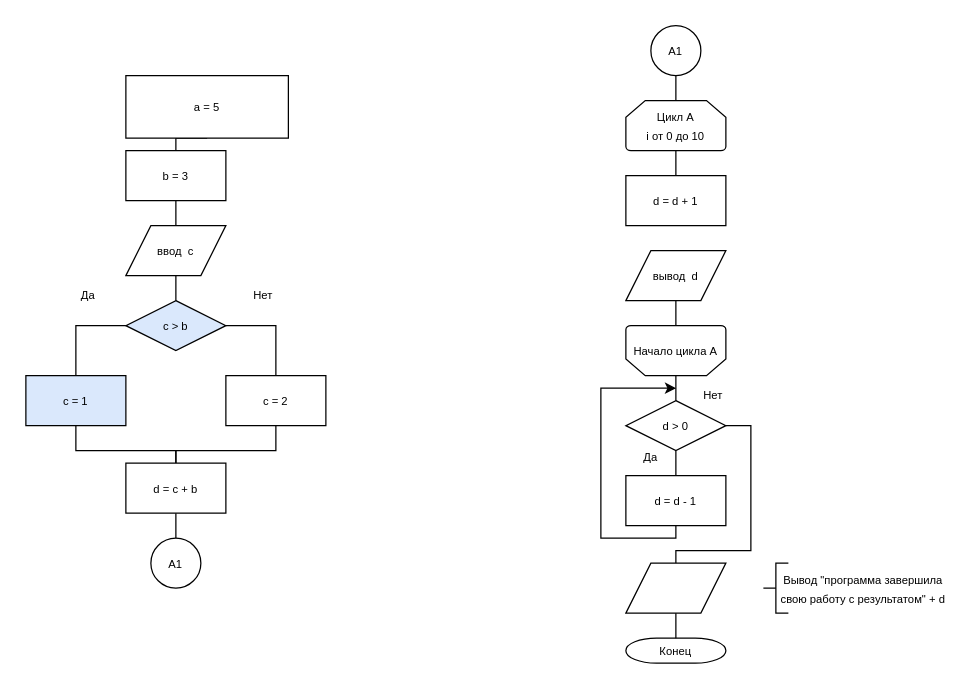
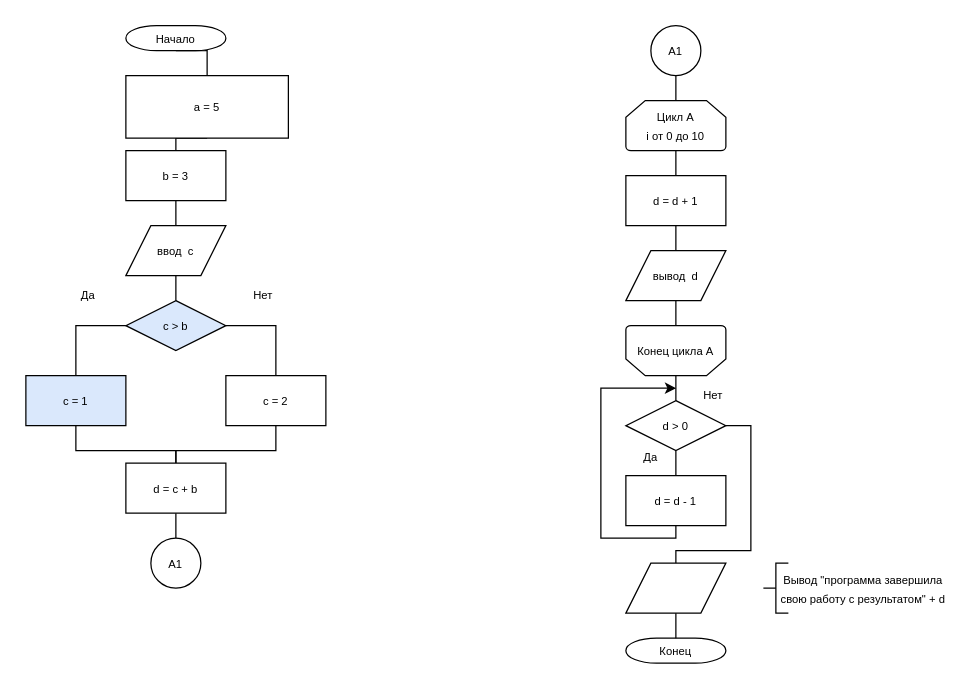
none -> (176, 38)
none -> (204, 51)
none -> (676, 238)
(676, 351) -> (676, 351)
